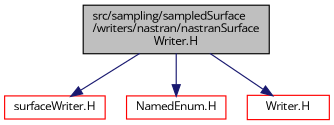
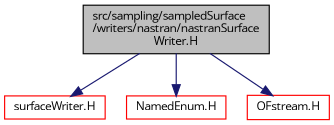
(288, 107) -> (288, 107)
